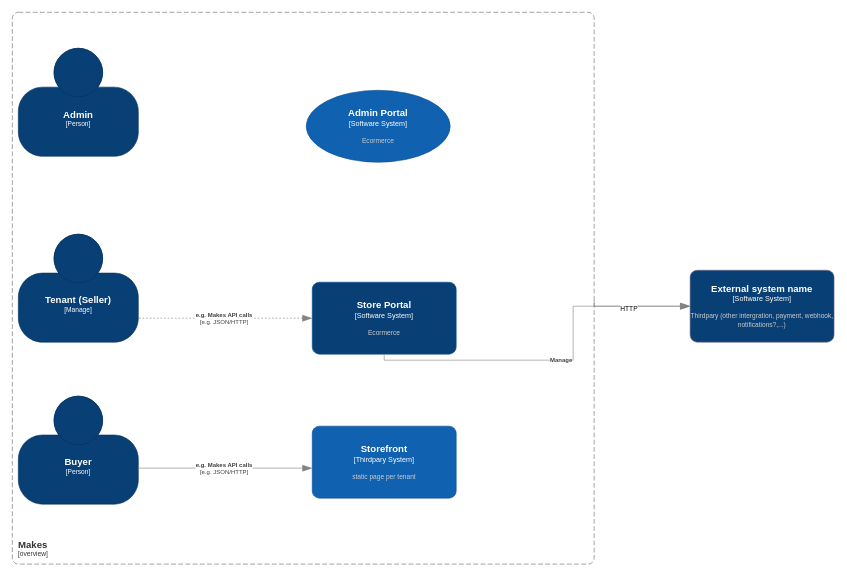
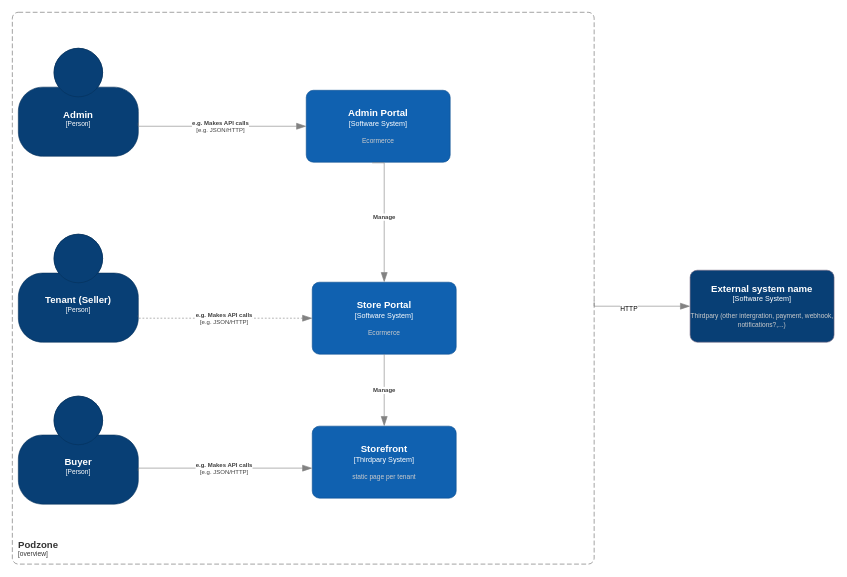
none -> (219, 126)
(378, 126) -> (378, 126)
none -> (384, 217)
(78, 308) -> (78, 308)
(384, 318) -> (384, 318)
(562, 360) -> (384, 389)
(36, 550) -> (36, 550)
